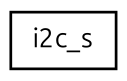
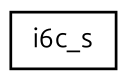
(63, 40) -> (63, 40)
